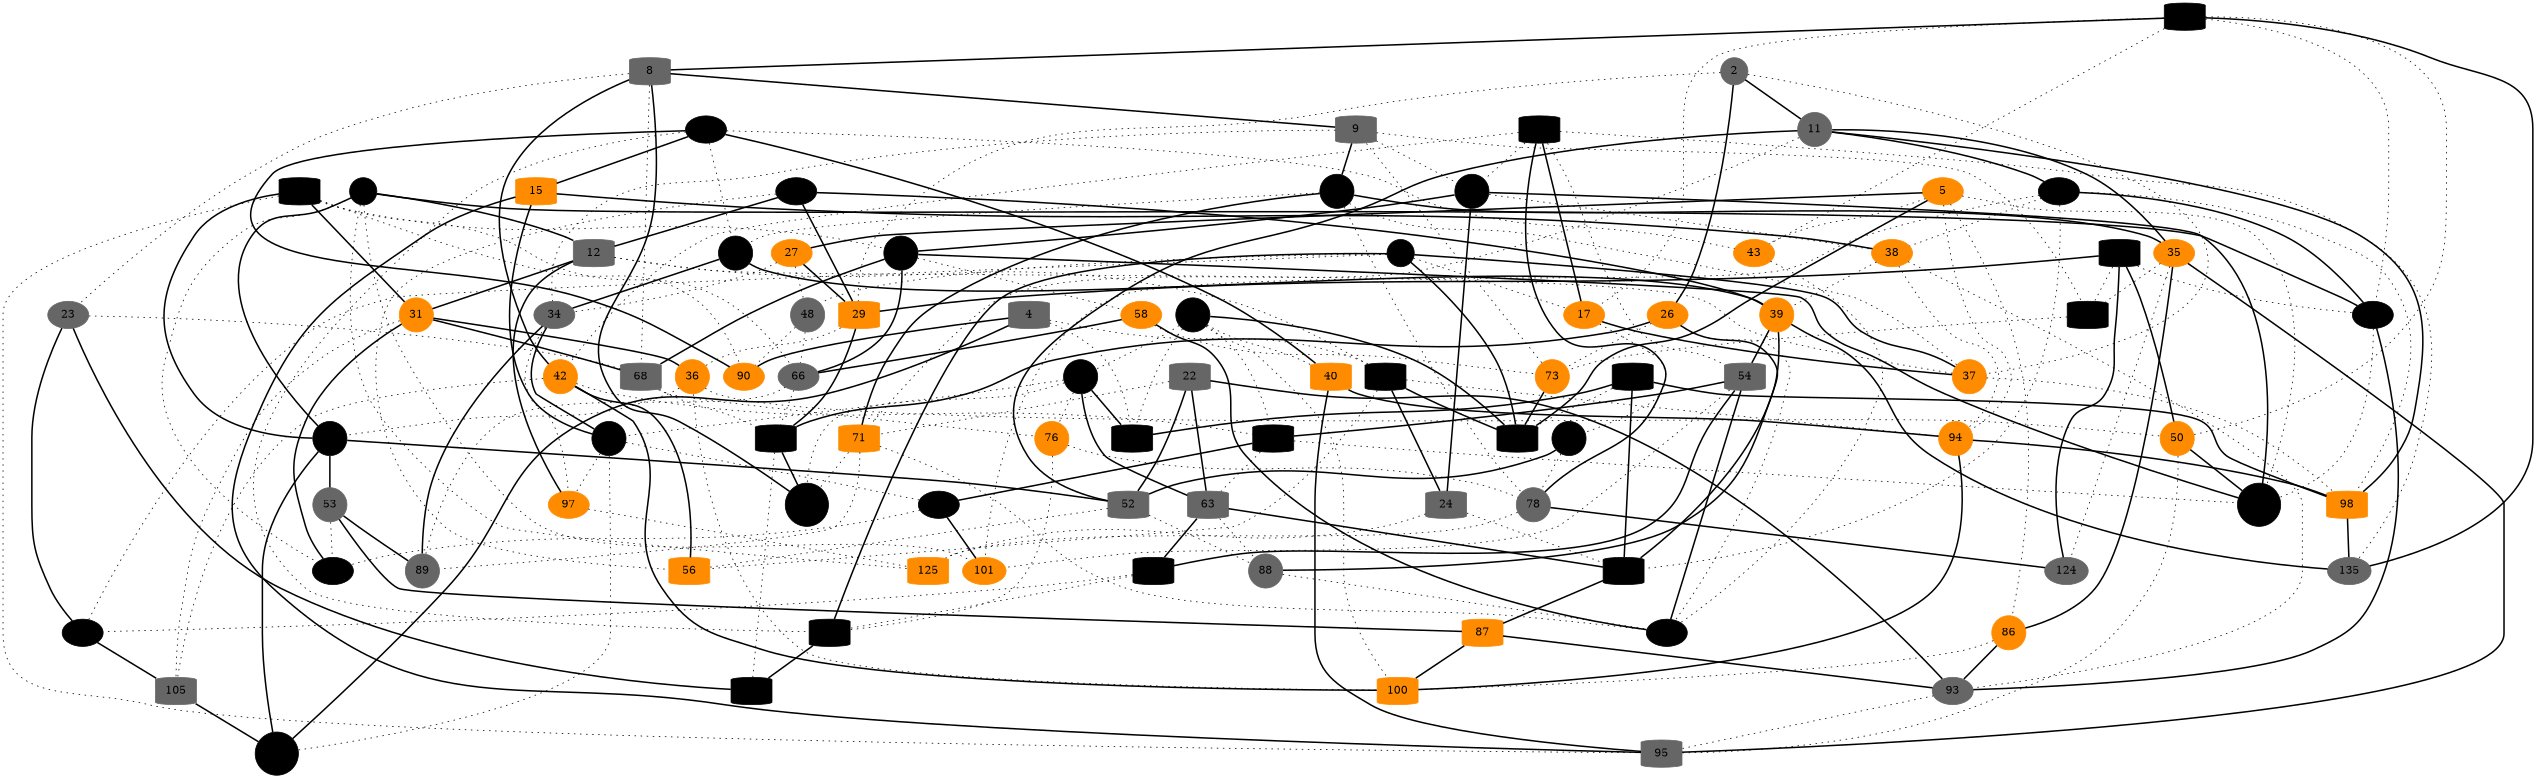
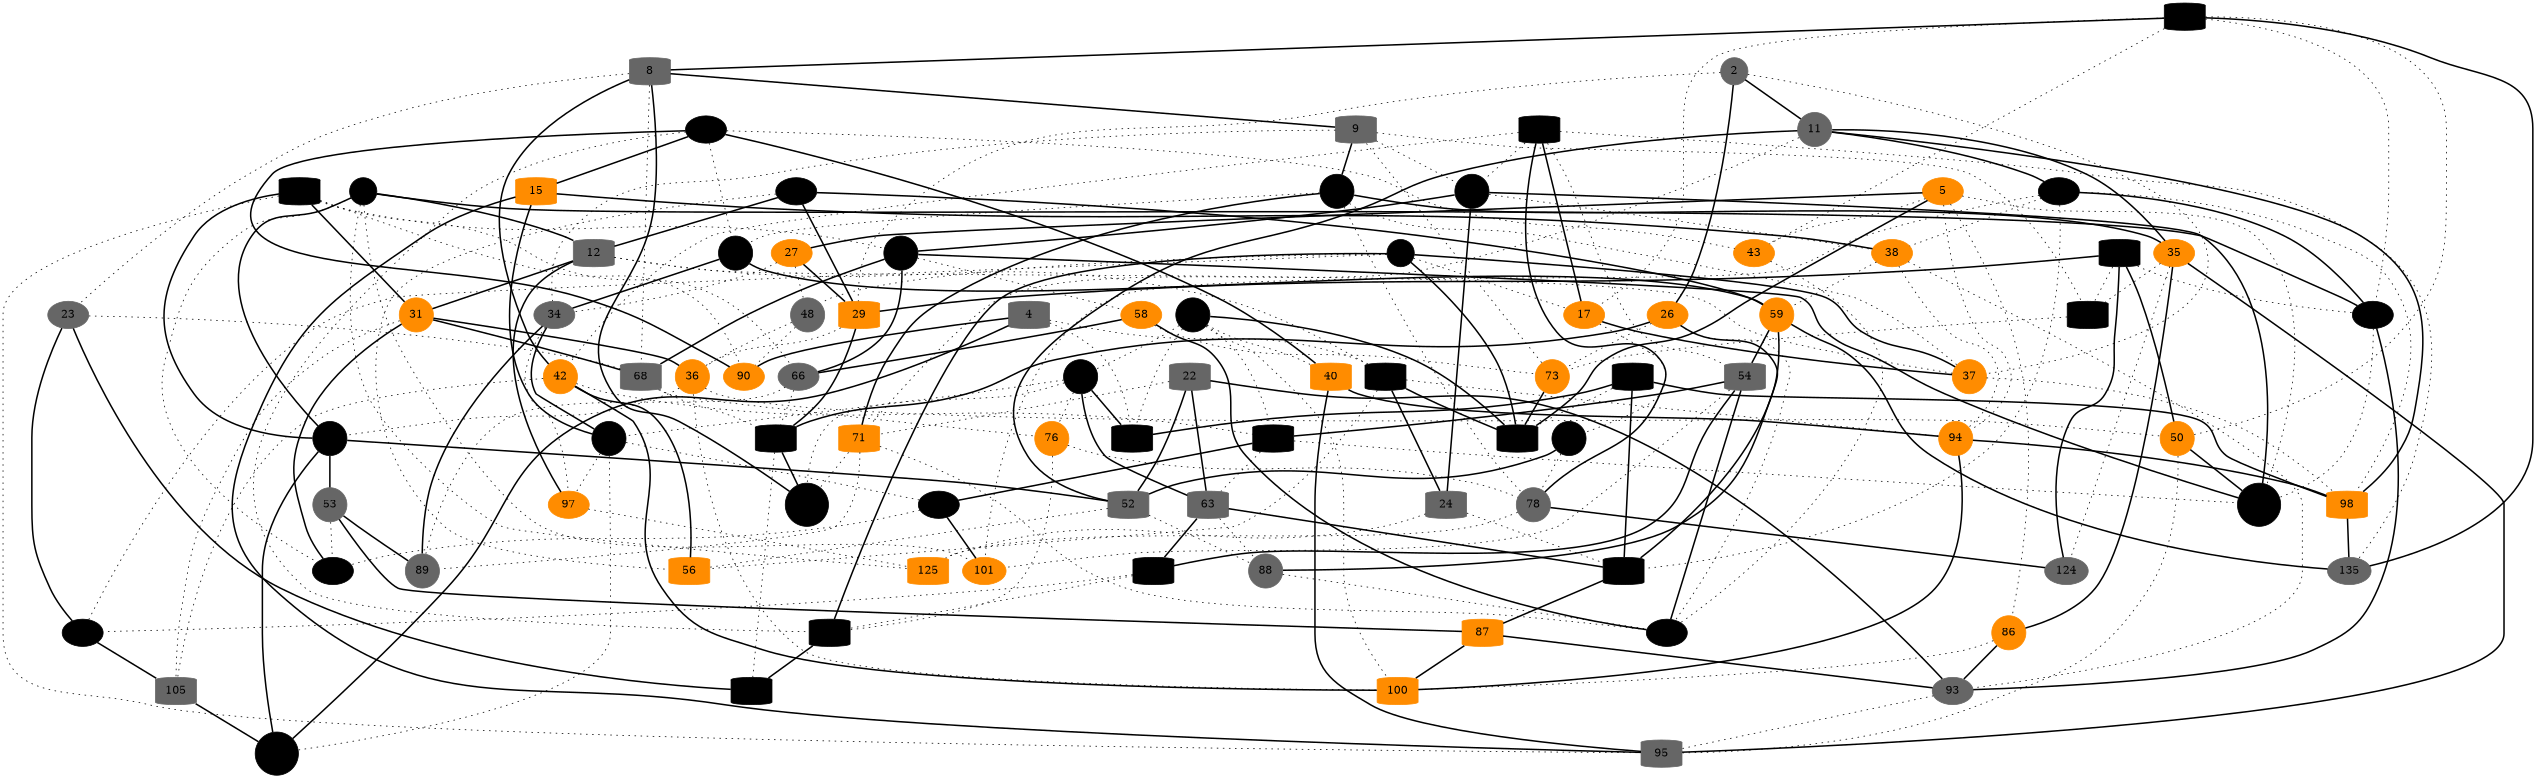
(1777, 315) -> (1777, 315)
(803, 346) -> (748, 343)
